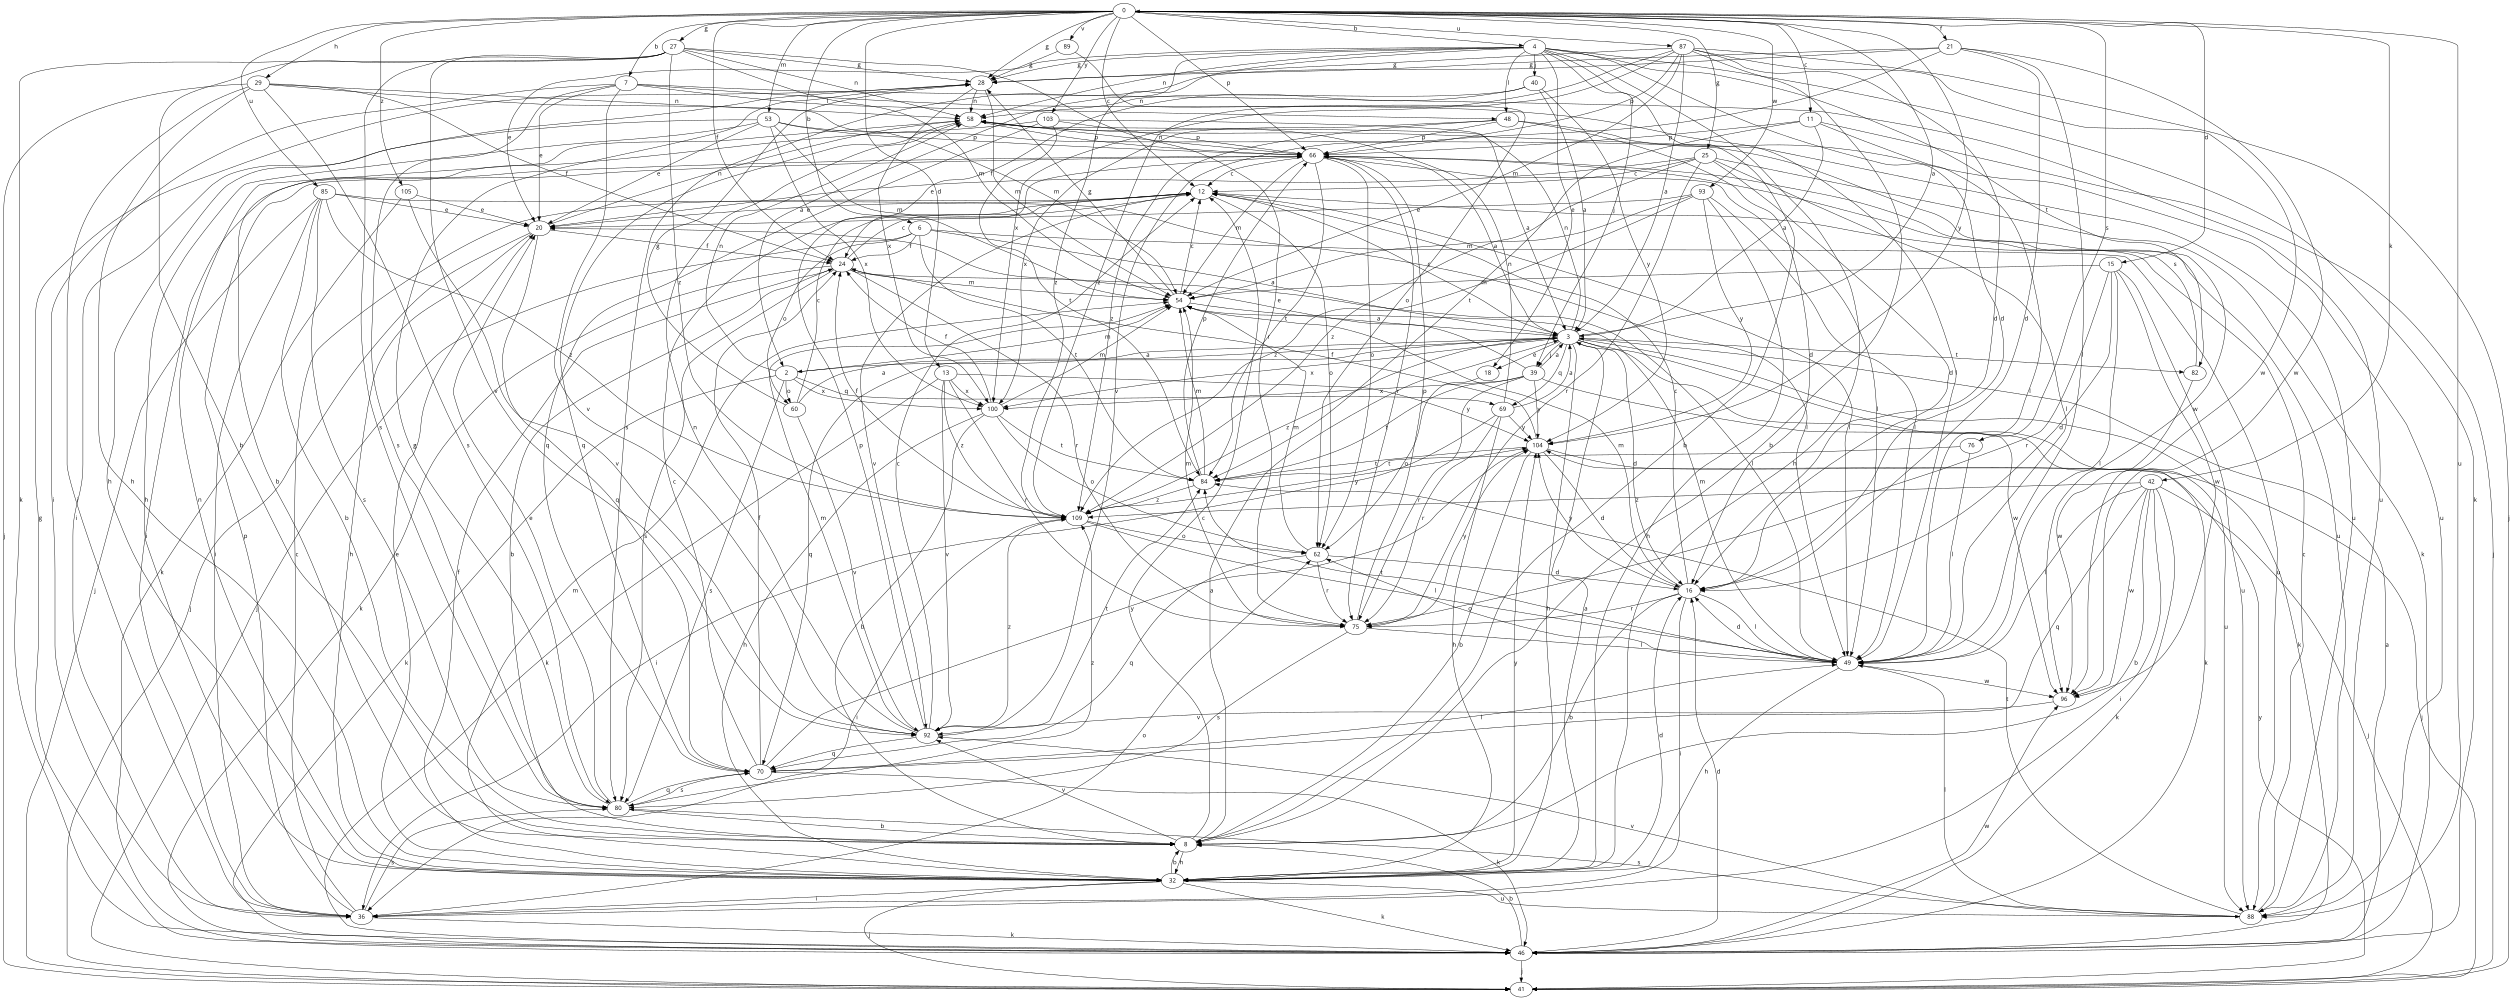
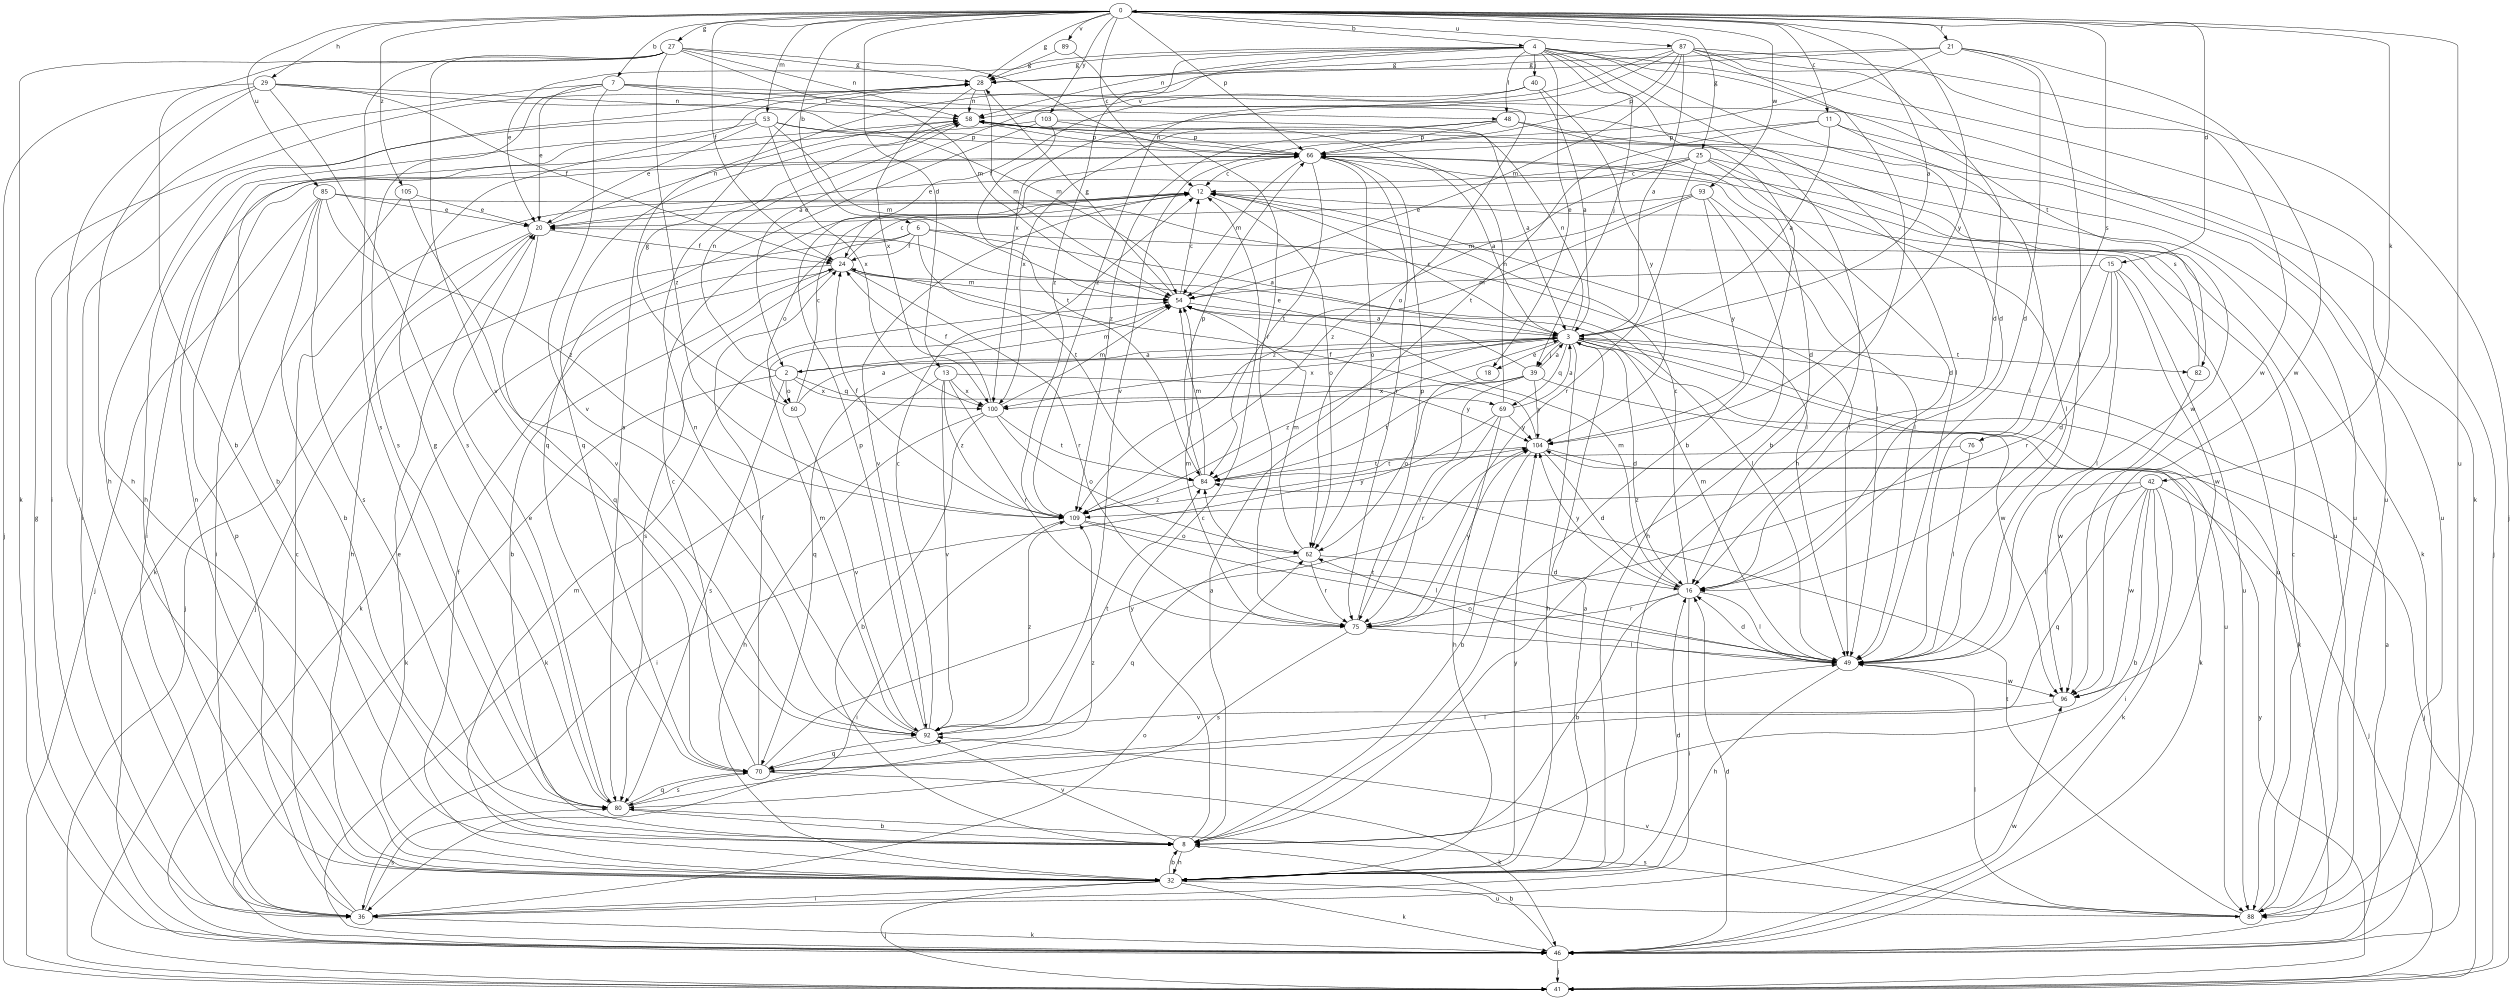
(1141, 101) -> (1140, 101)
